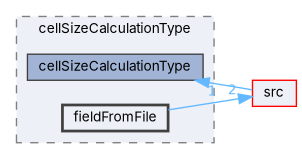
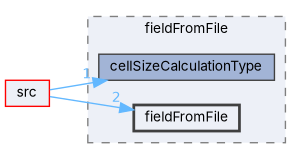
(115, 30) -> (187, 30)
(203, 104) -> (78, 101)
